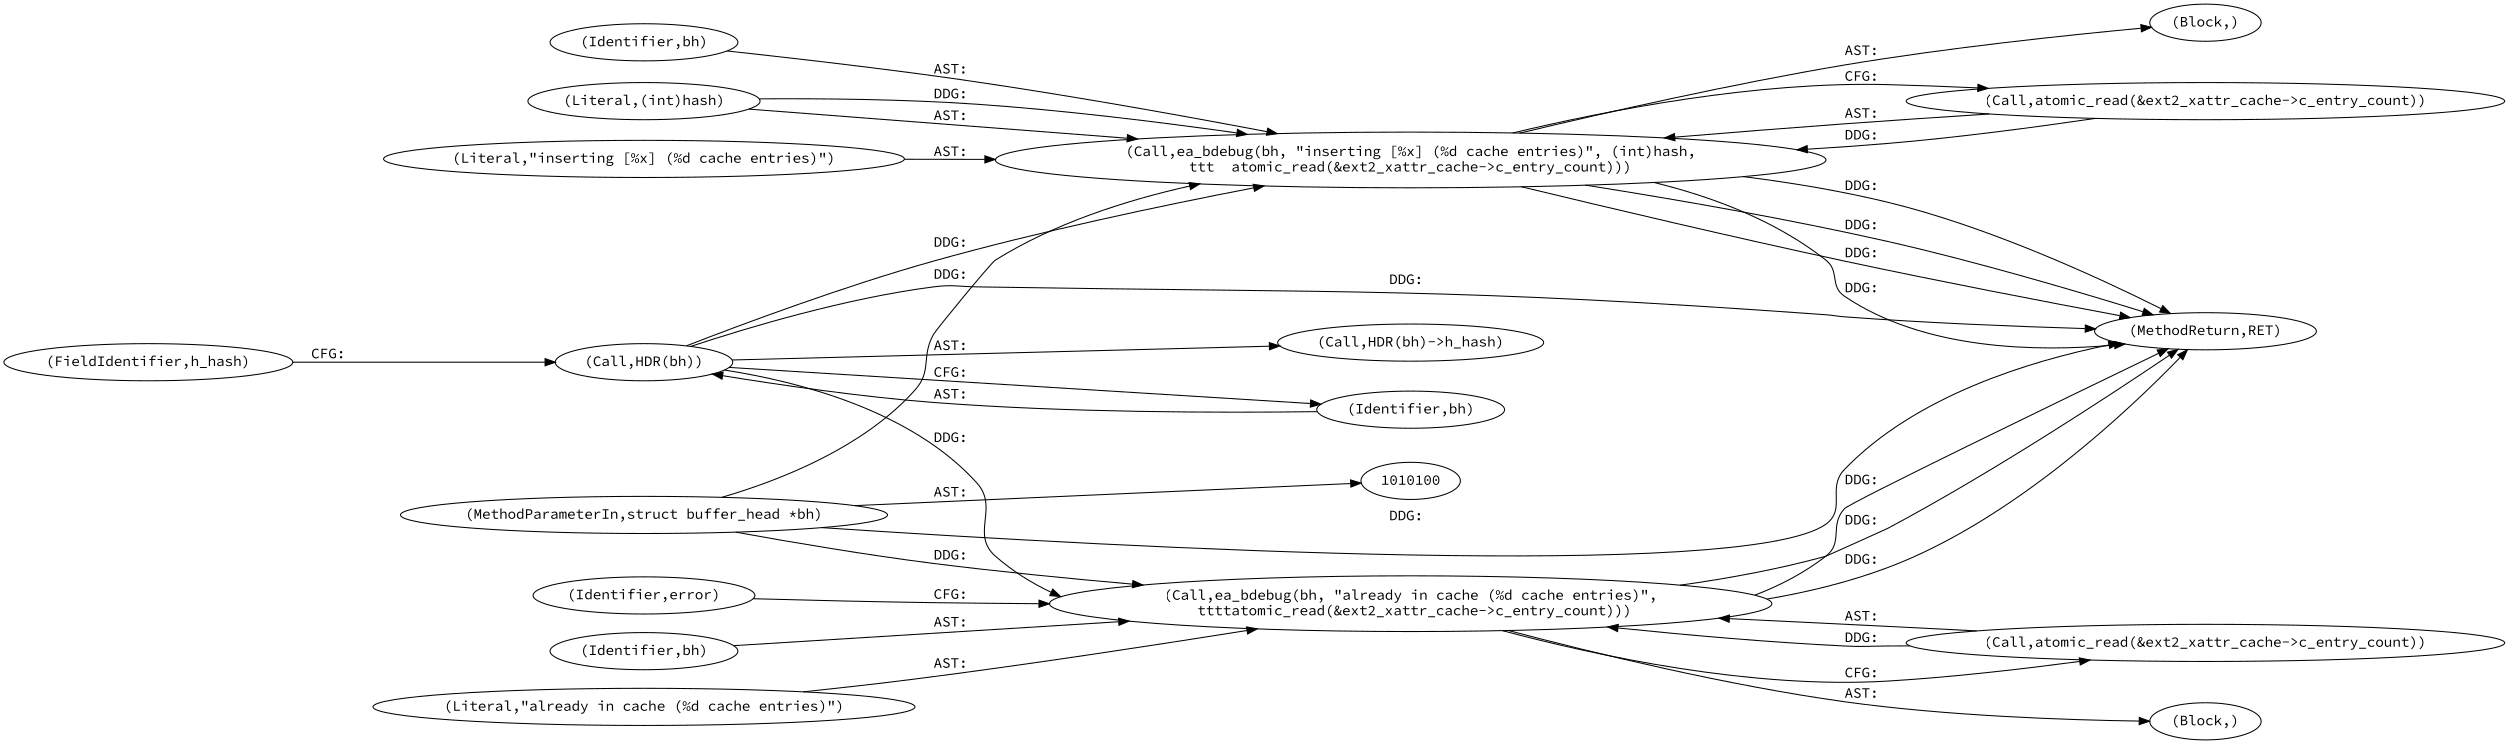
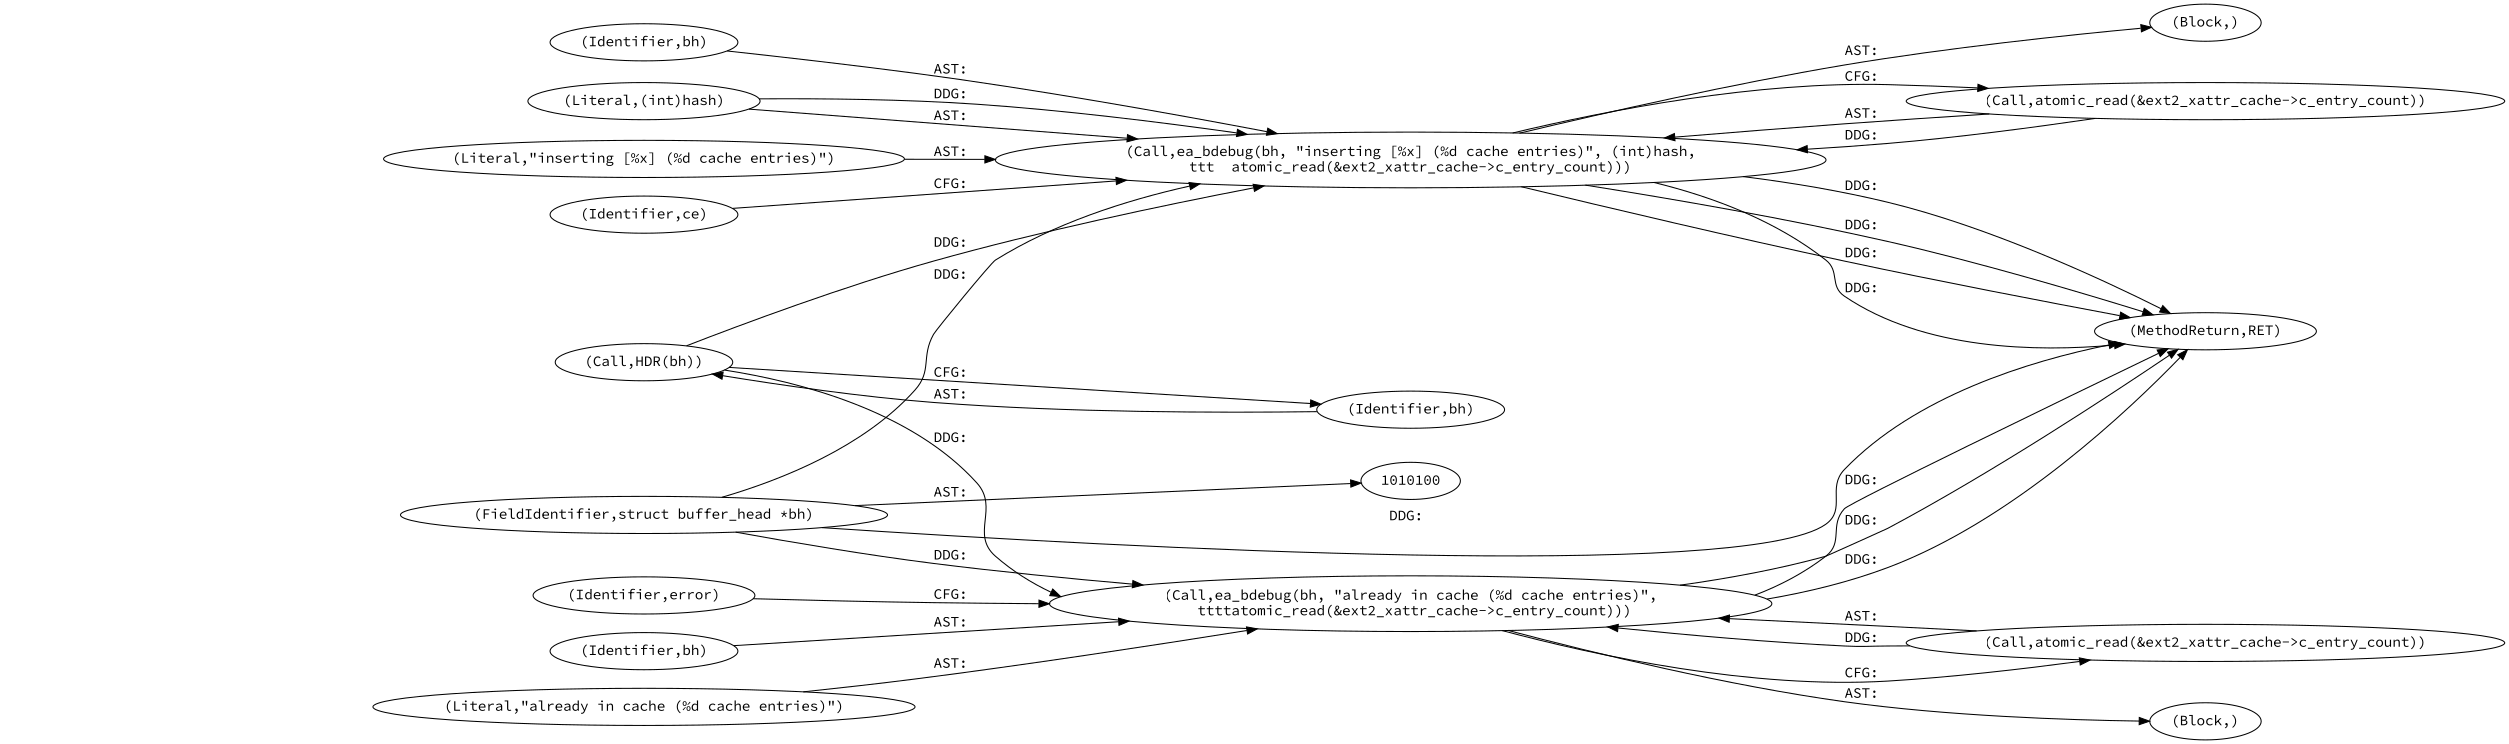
none -> (644, 215)
(1385, 293) -> none
(1411, 343) -> none
(148, 362) -> none
(644, 515) -> (644, 515)
